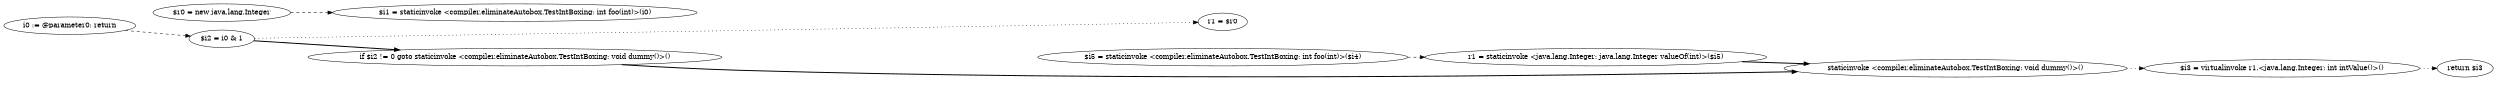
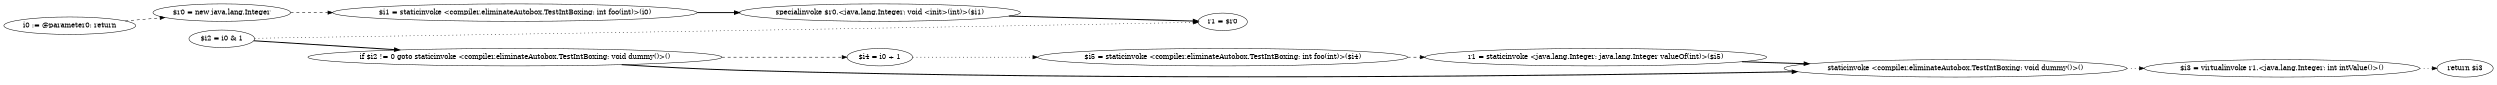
none -> (880, 13)
(155, 33) -> (143, 19)
none -> (880, 57)
